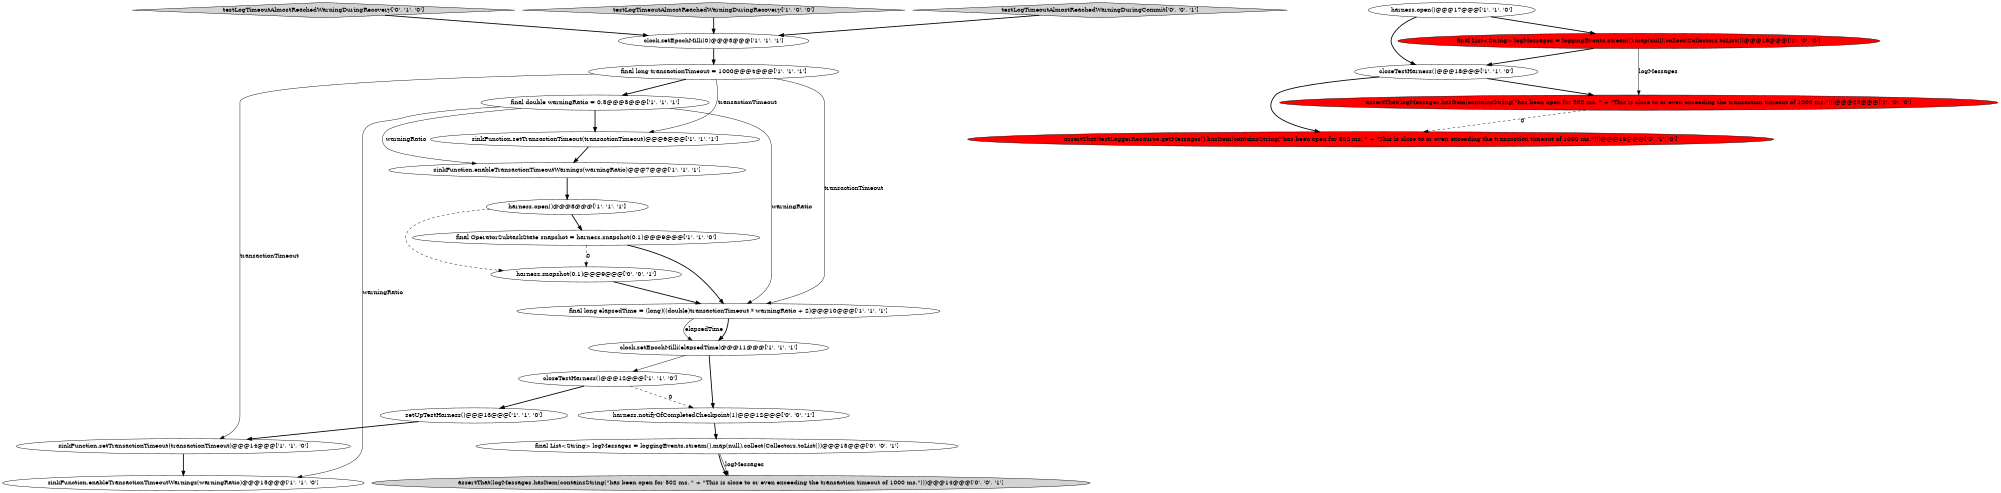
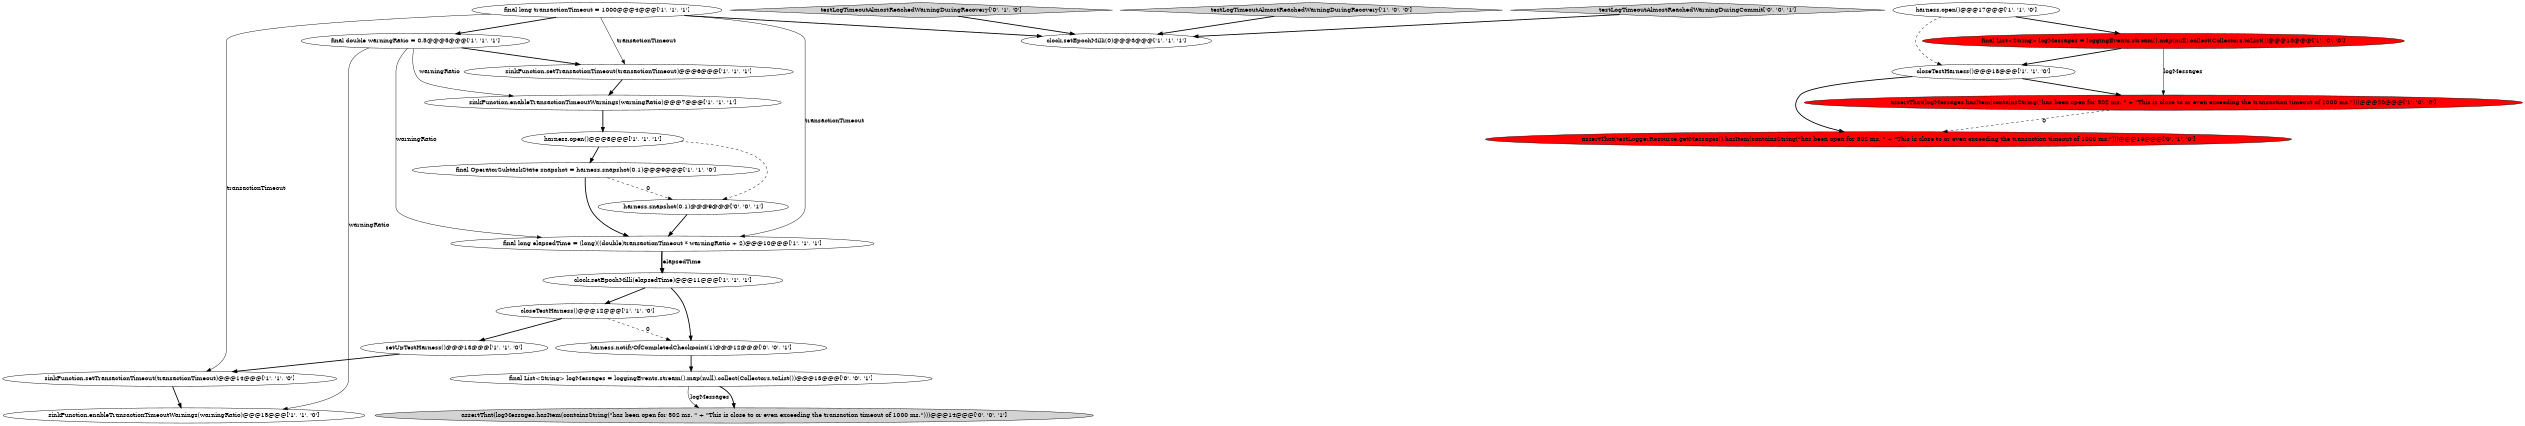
(1391, 38) -> (1916, 39)
(714, 54) -> (861, 26)
(661, 363) -> (627, 295)
